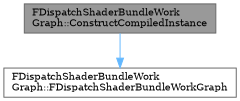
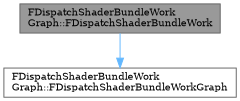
(120, 18) -> (120, 18)
